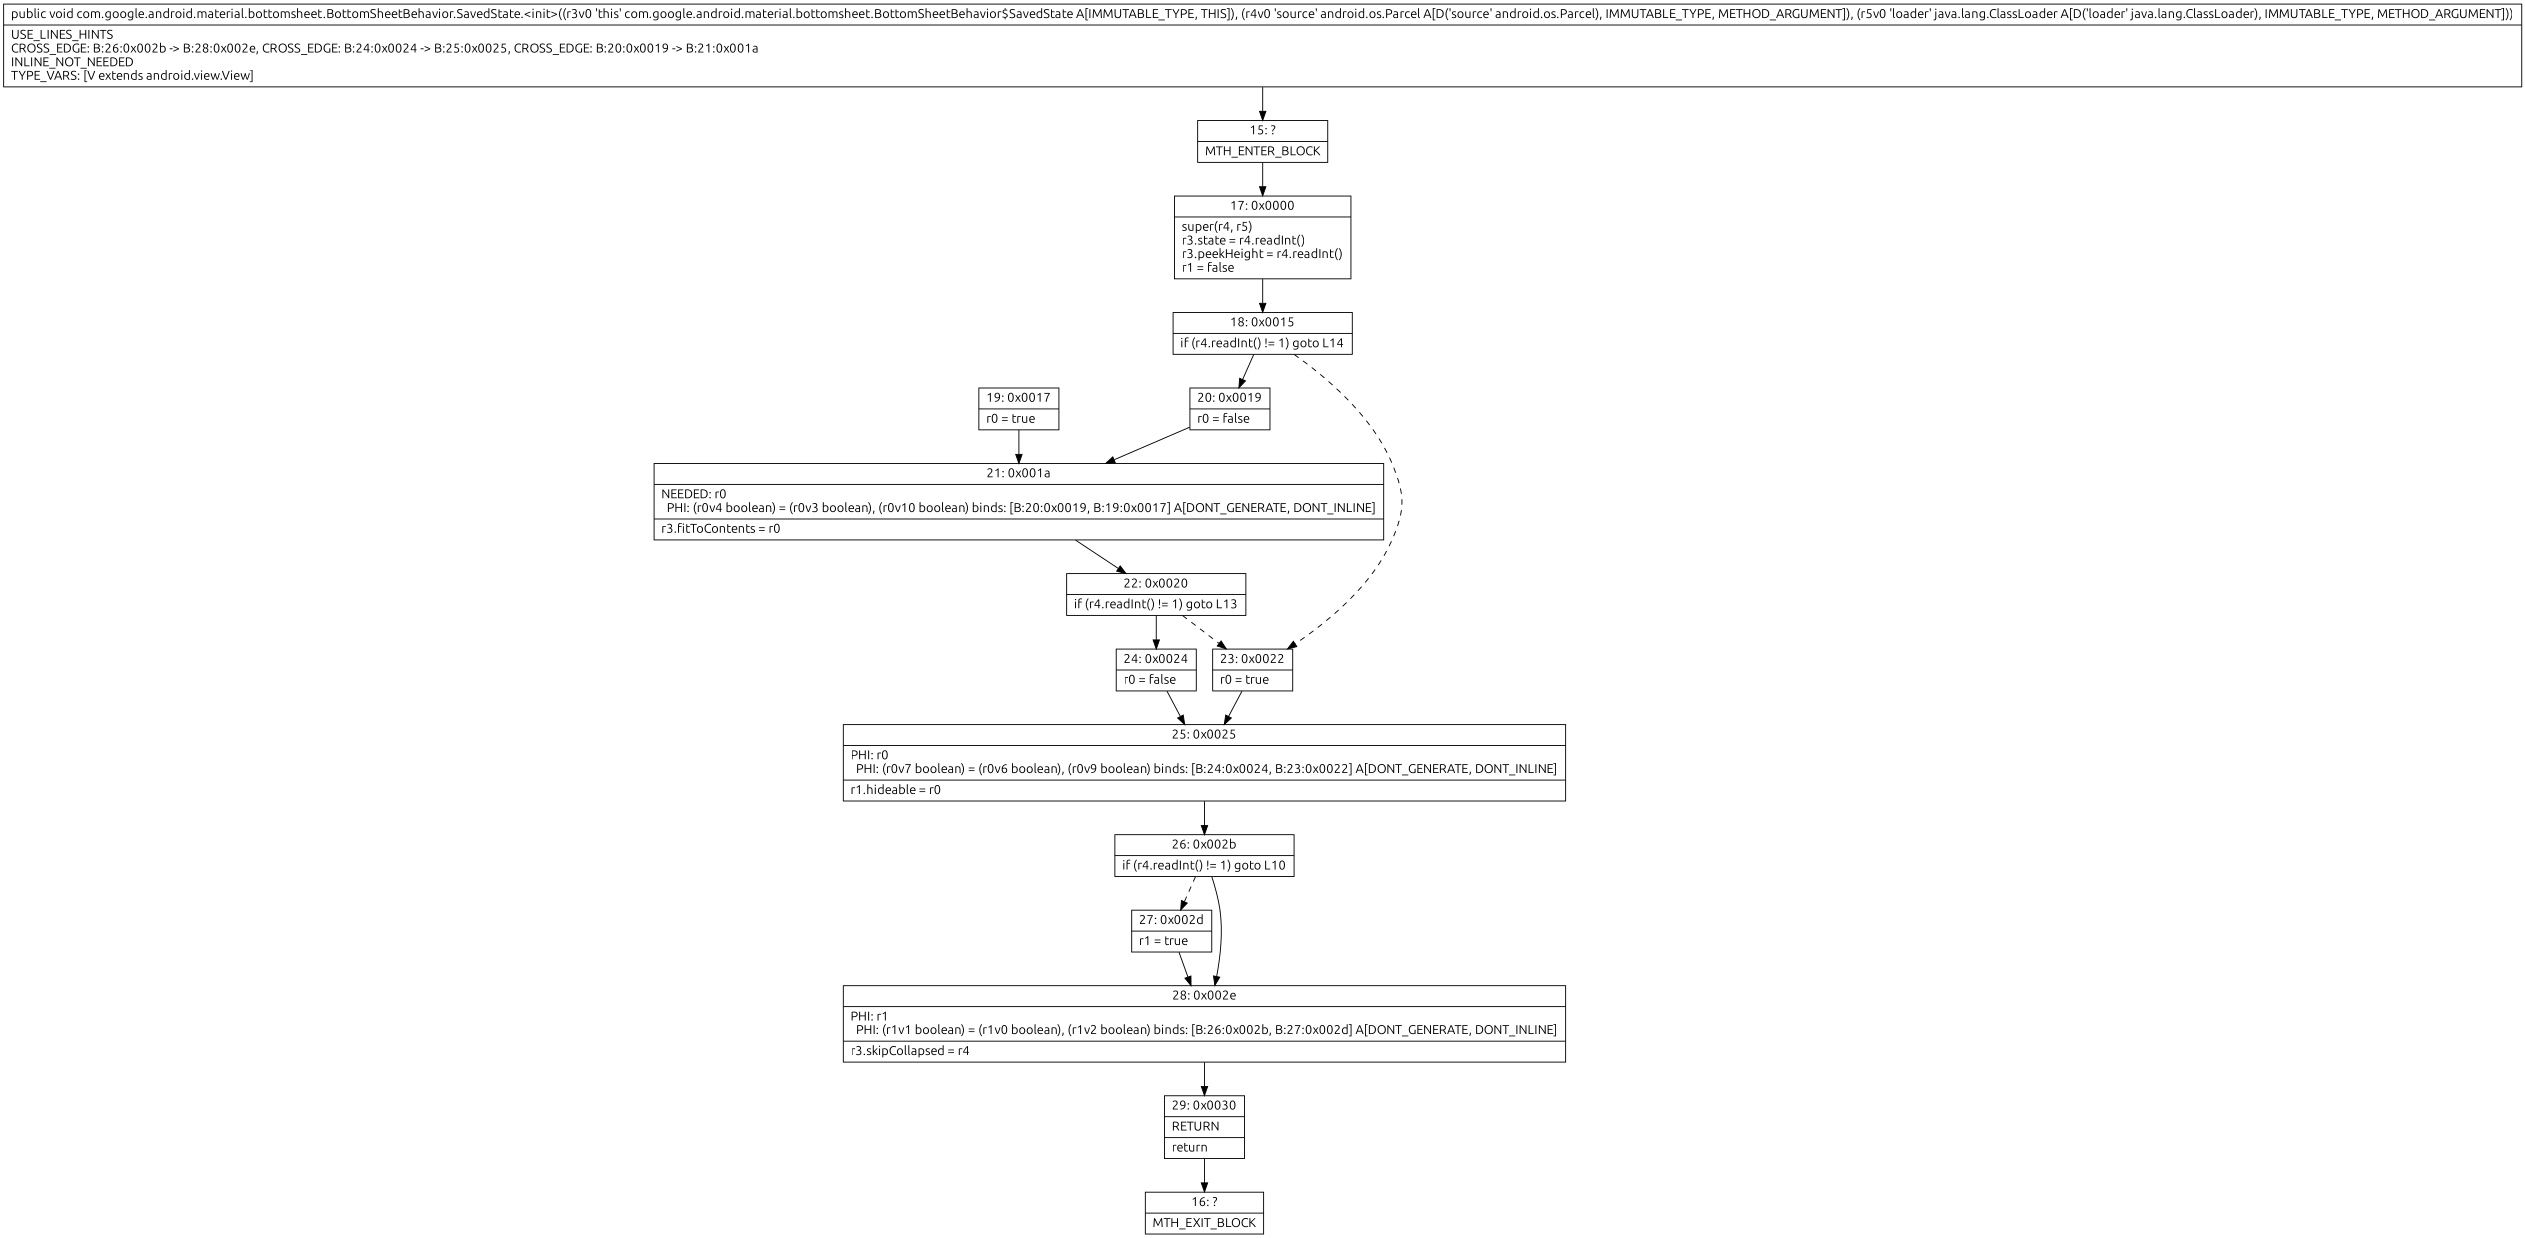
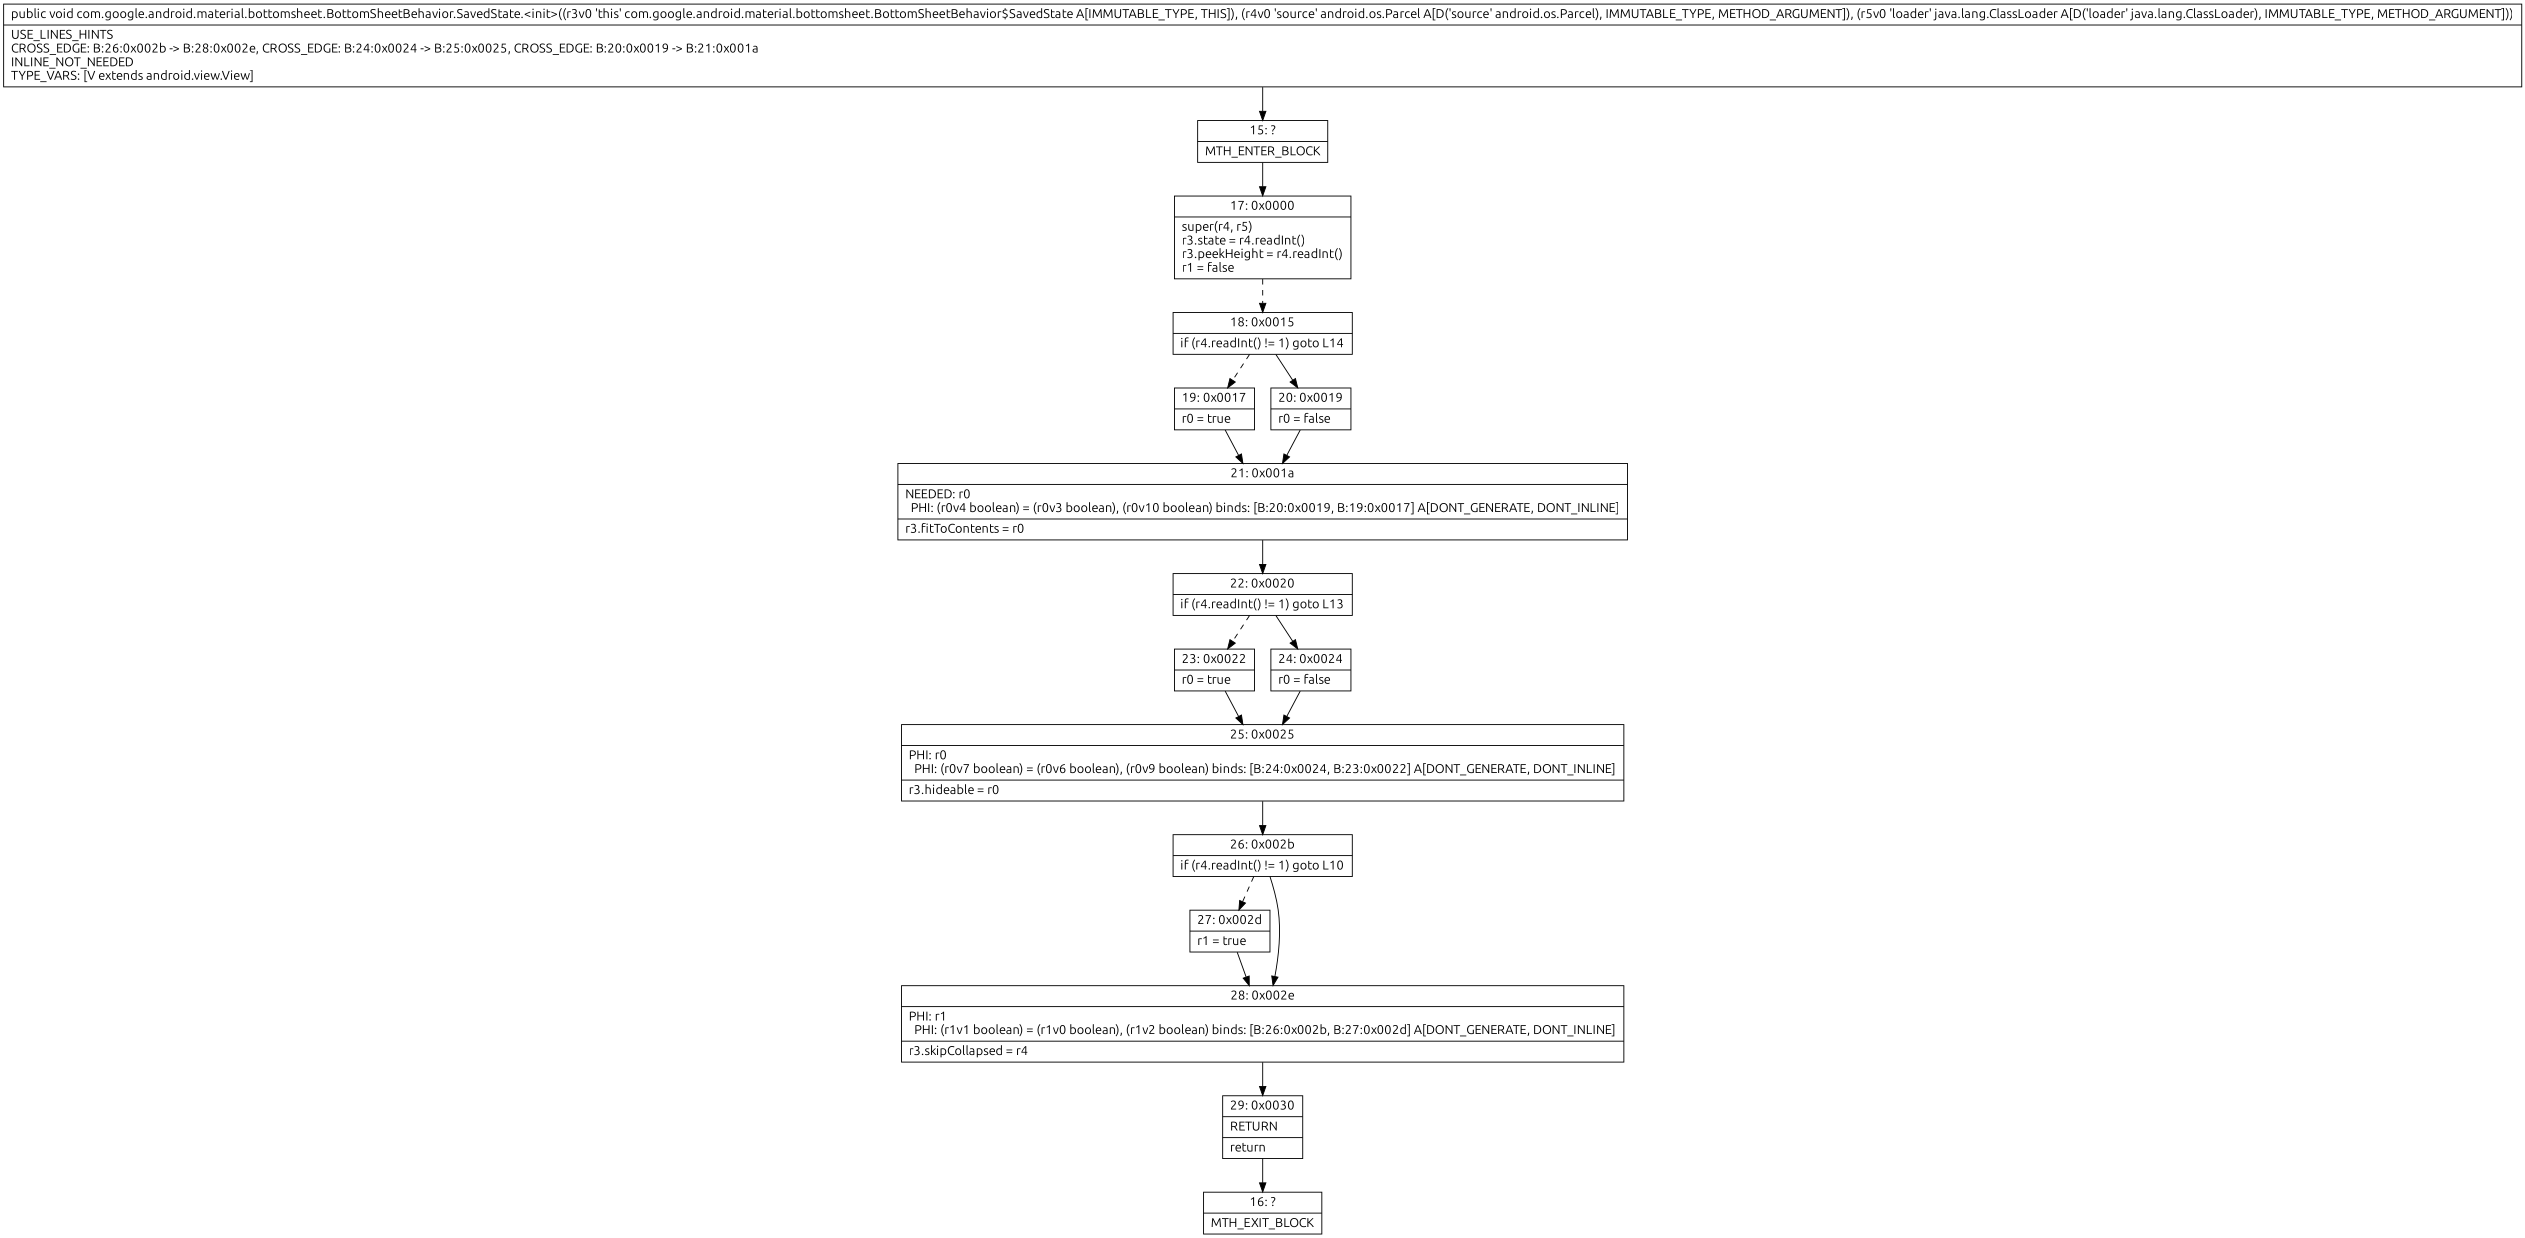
(1263, 291) -> (1263, 291)
(1402, 499) -> (1241, 367)
(896, 790) -> (954, 790)
